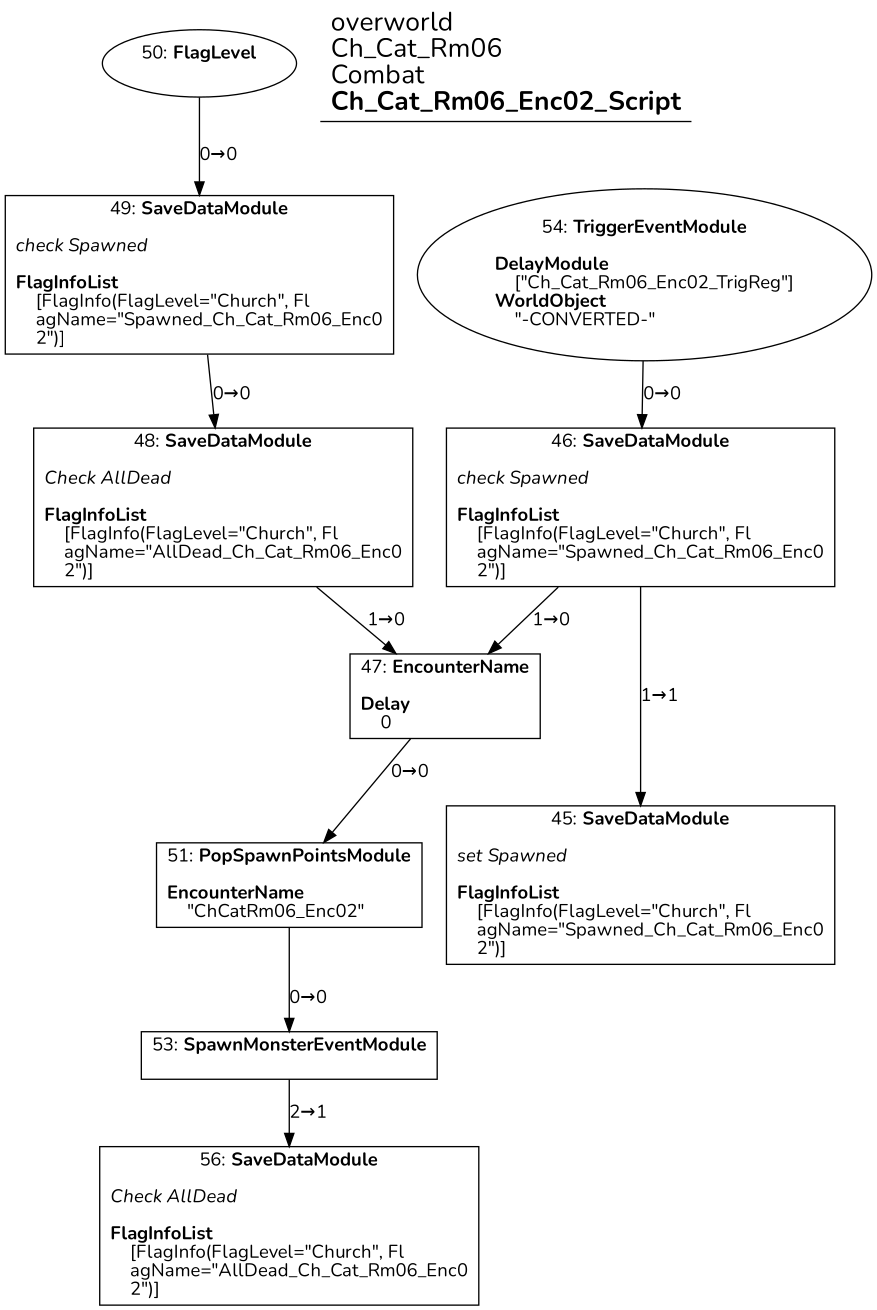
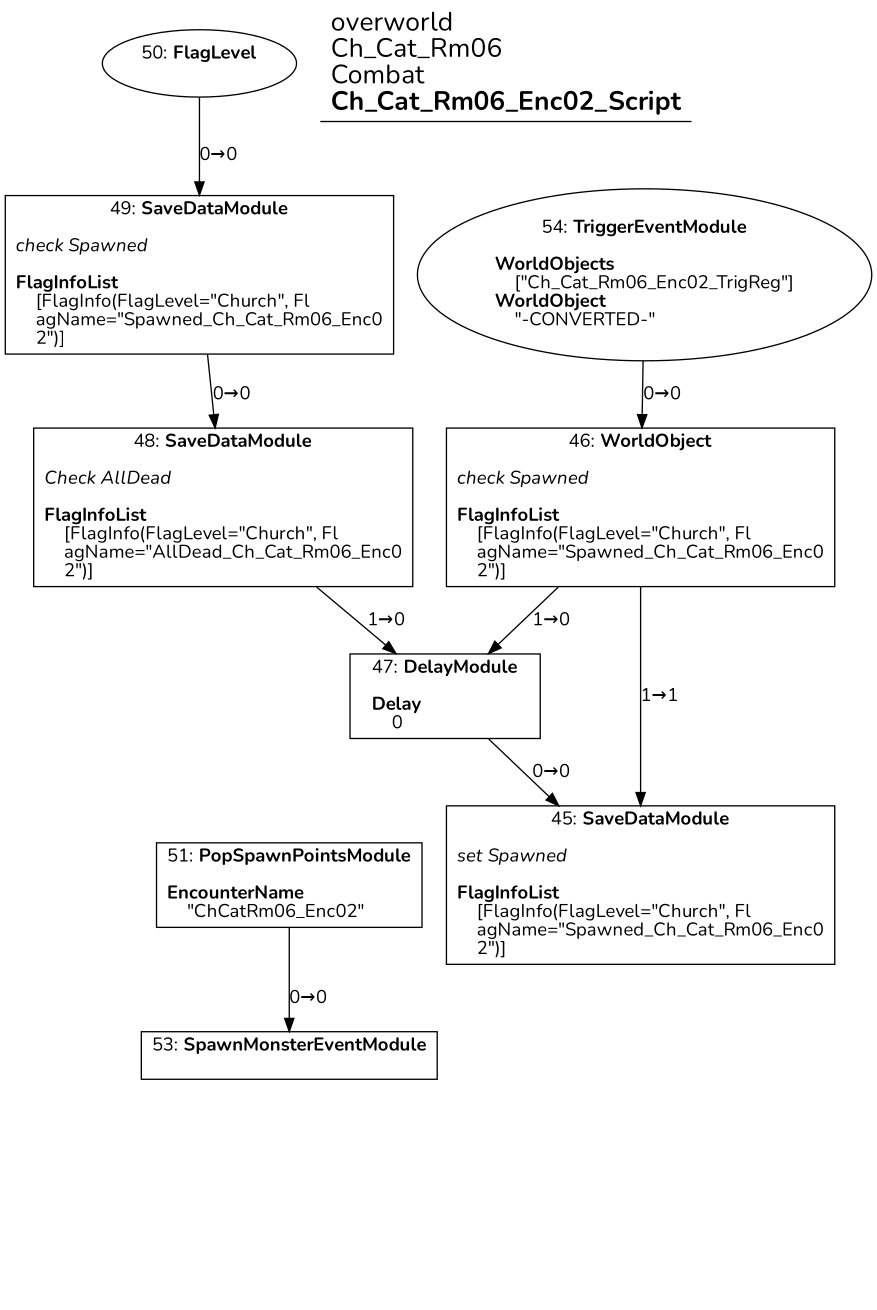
(552, 264) -> (555, 264)
(656, 441) -> (656, 441)
(461, 667) -> (461, 667)
(372, 785) -> (519, 768)
(289, 1226) -> none
